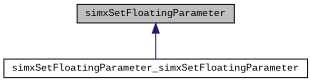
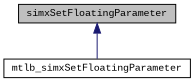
(156, 68) -> (97, 68)
